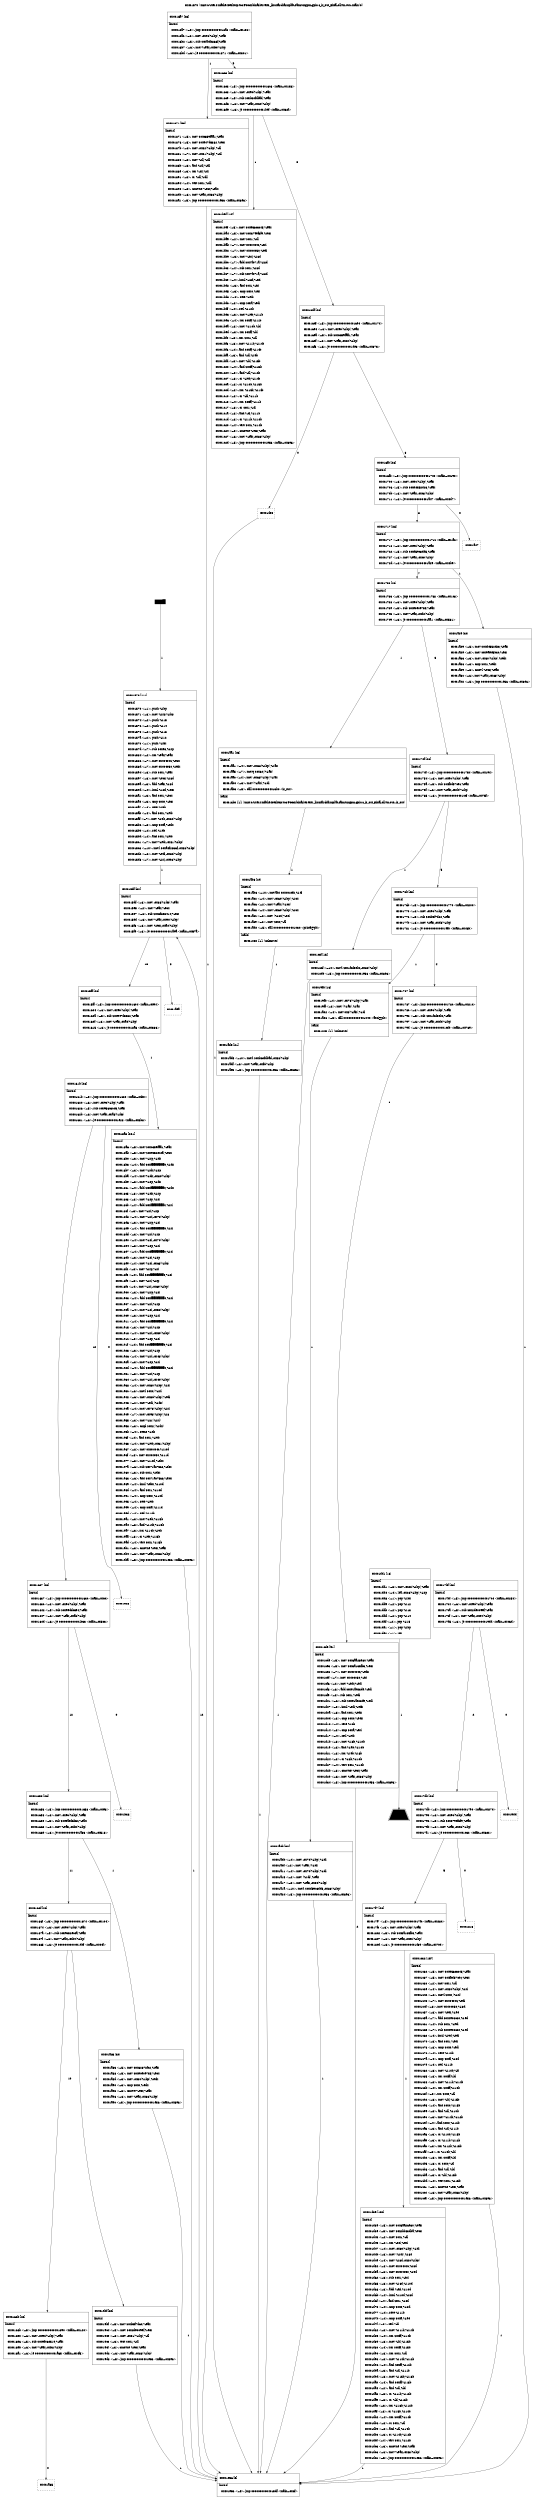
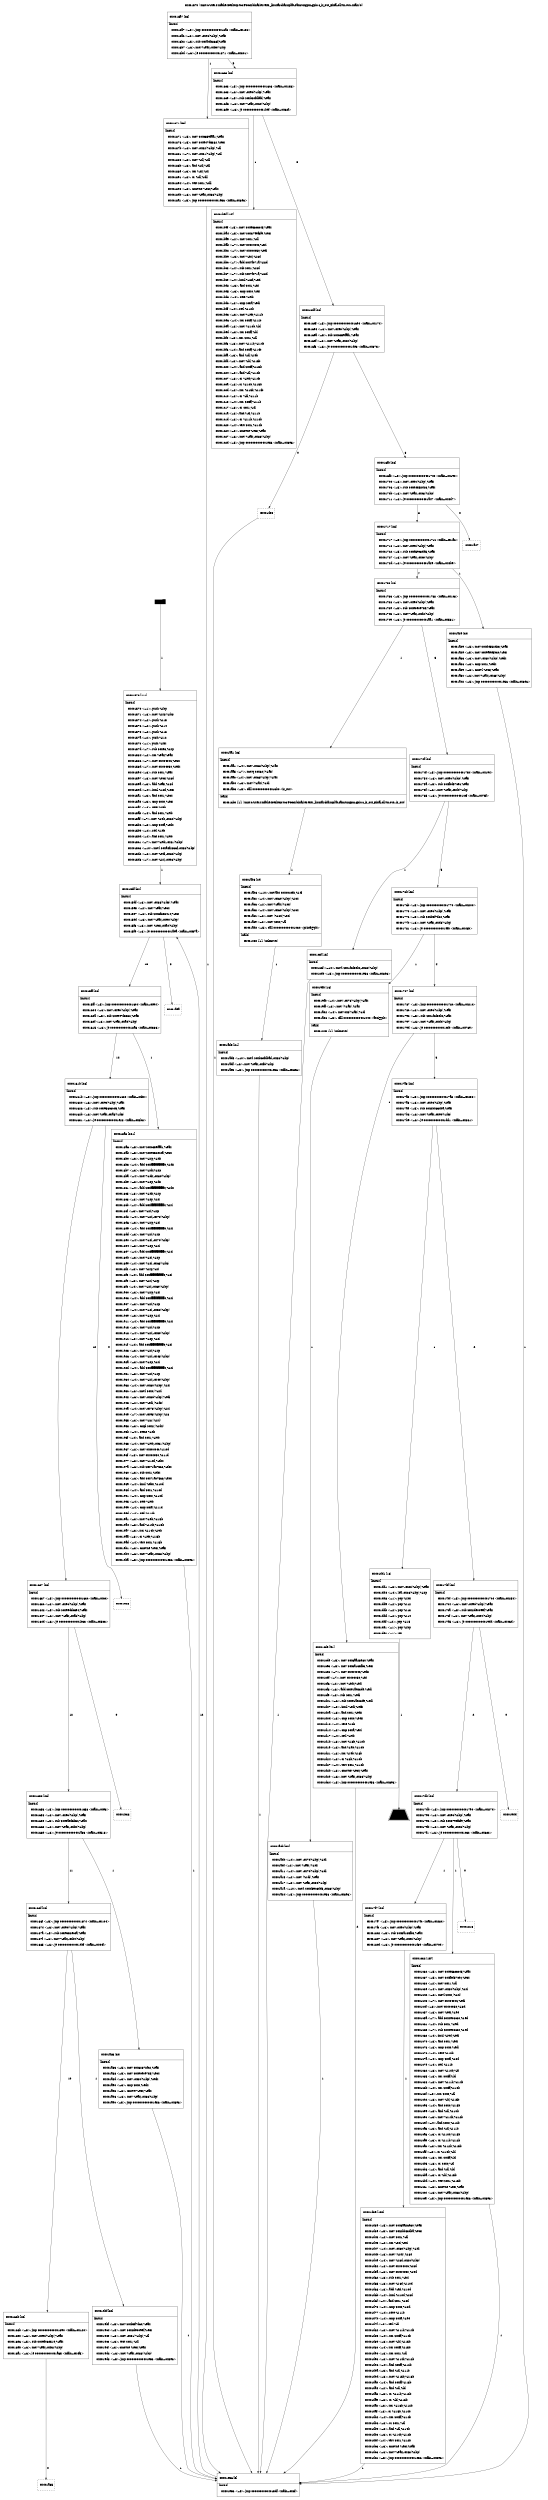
none -> (113, 1055)
none -> (435, 1102)
(444, 1871) -> (444, 1871)
none -> (453, 1895)
